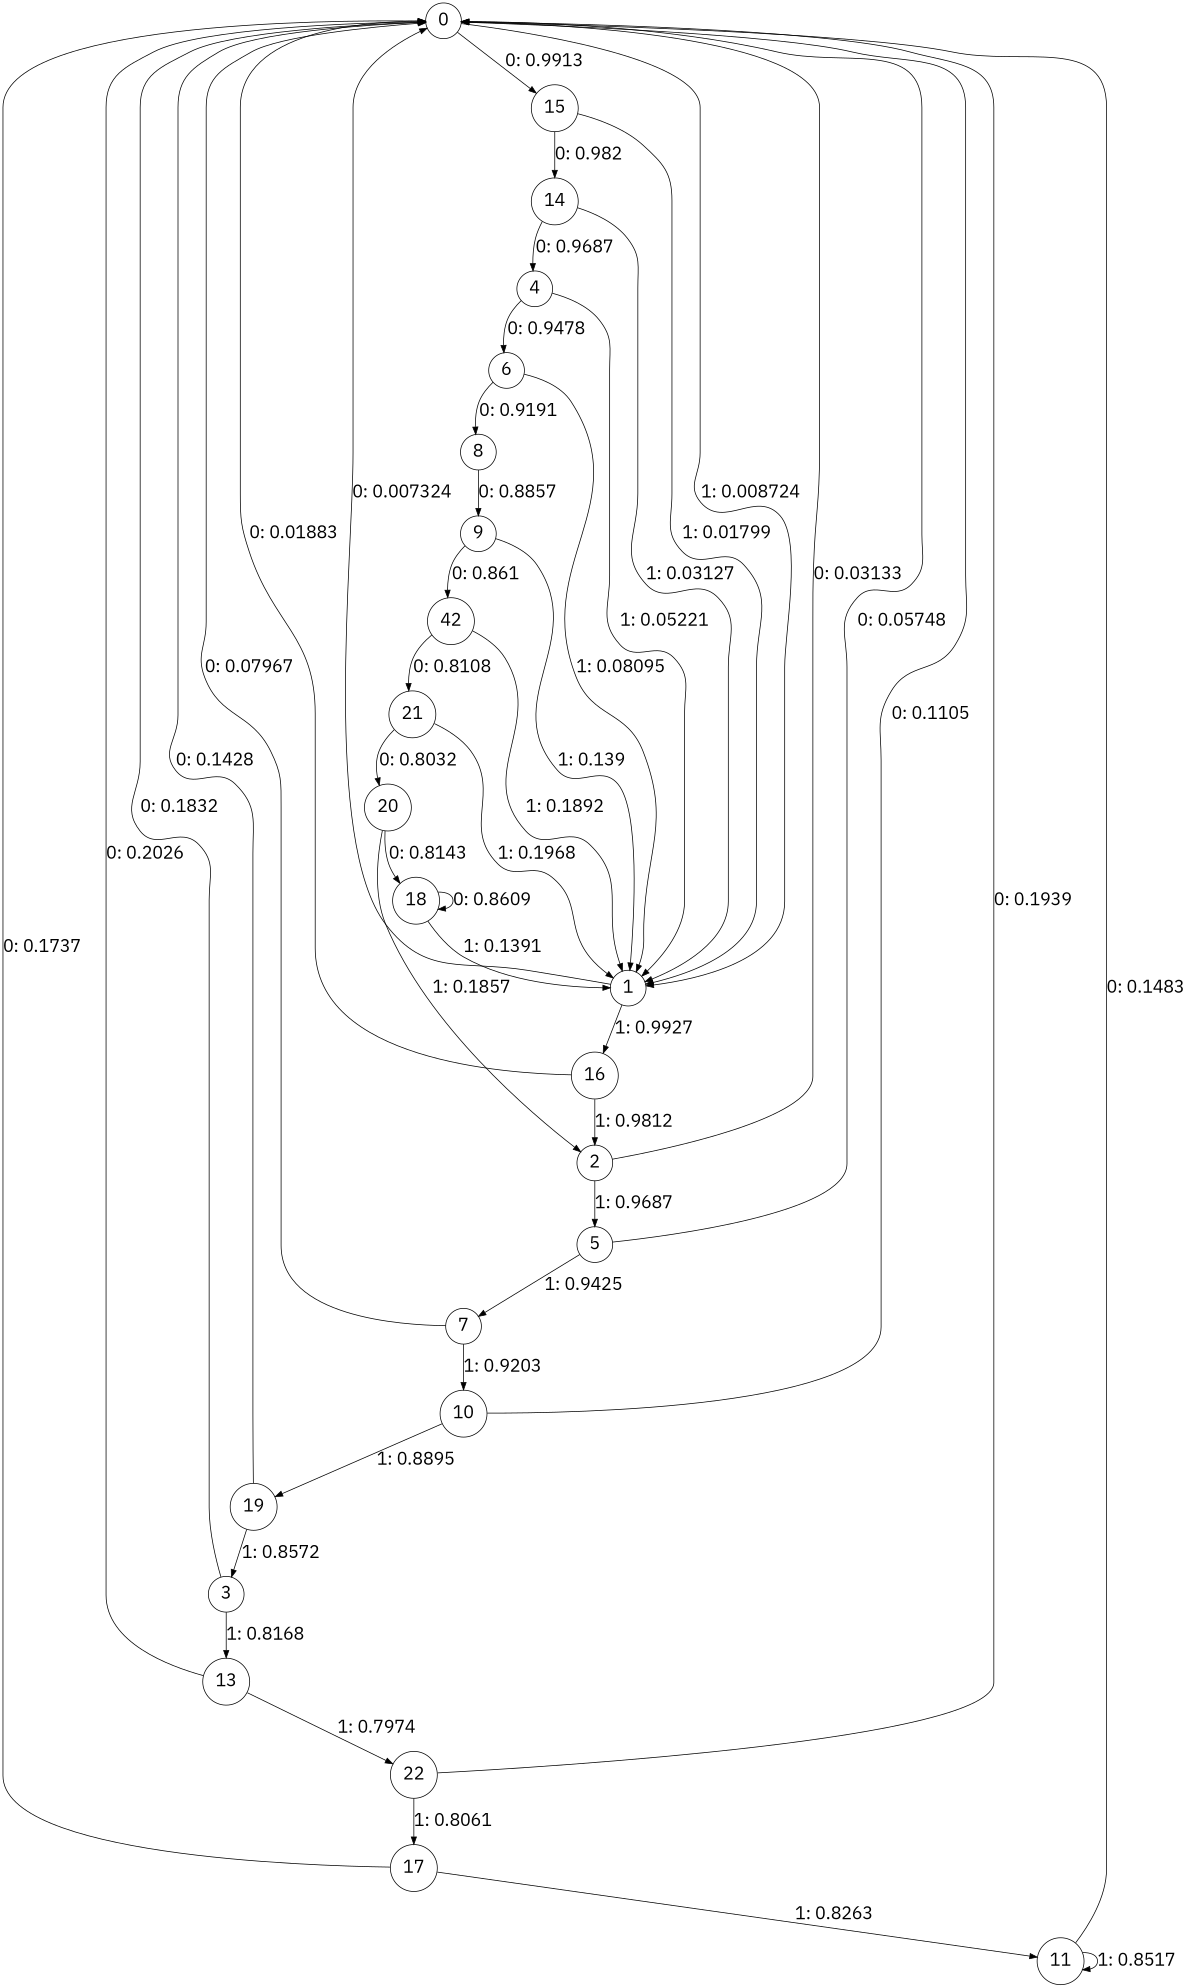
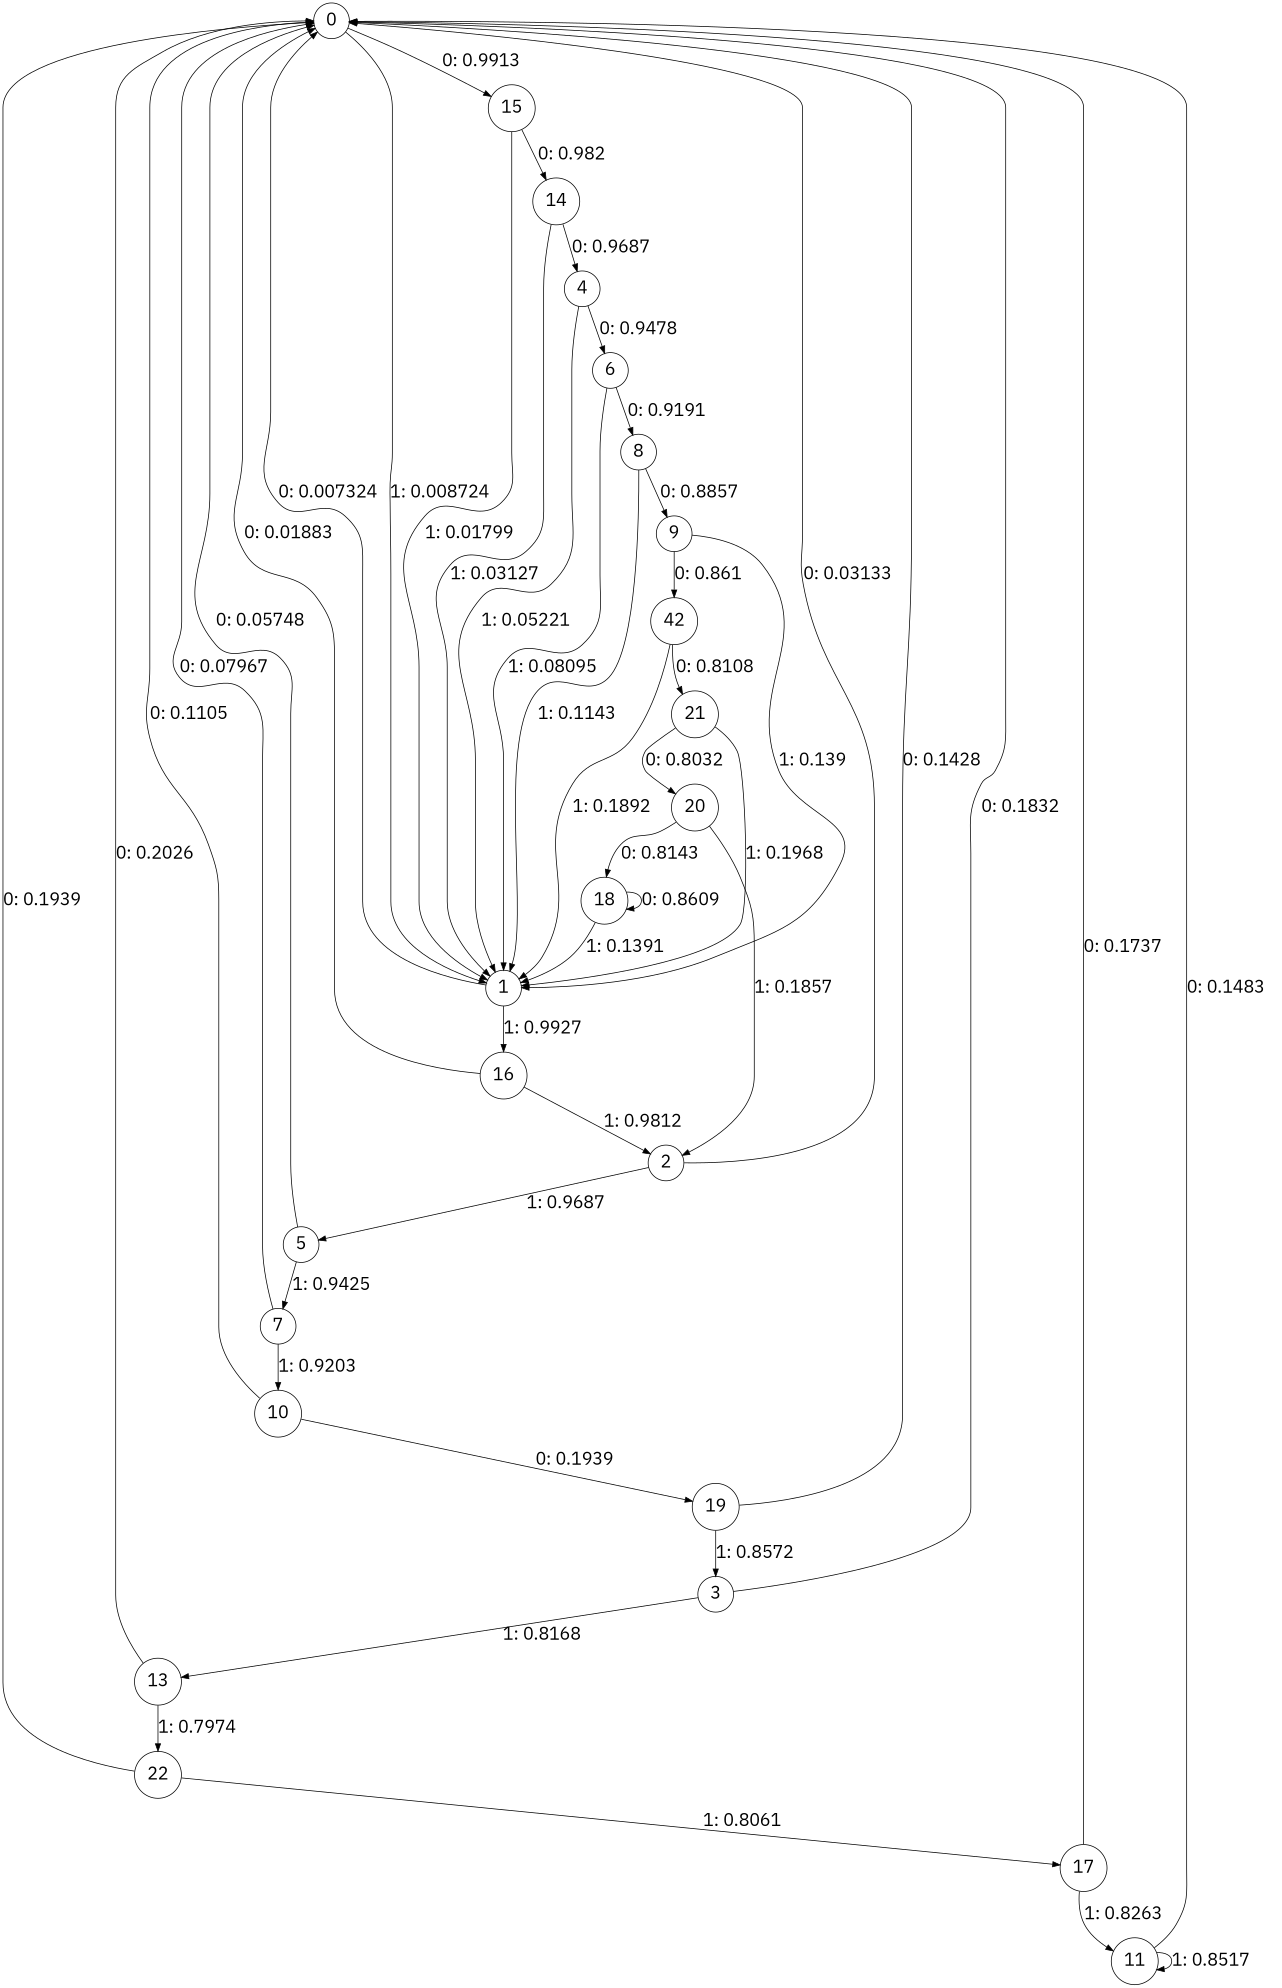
none -> (542, 687)
(423, 1460) -> (581, 1460)
